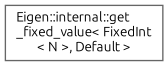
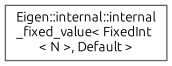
(84, 33) -> (86, 33)
